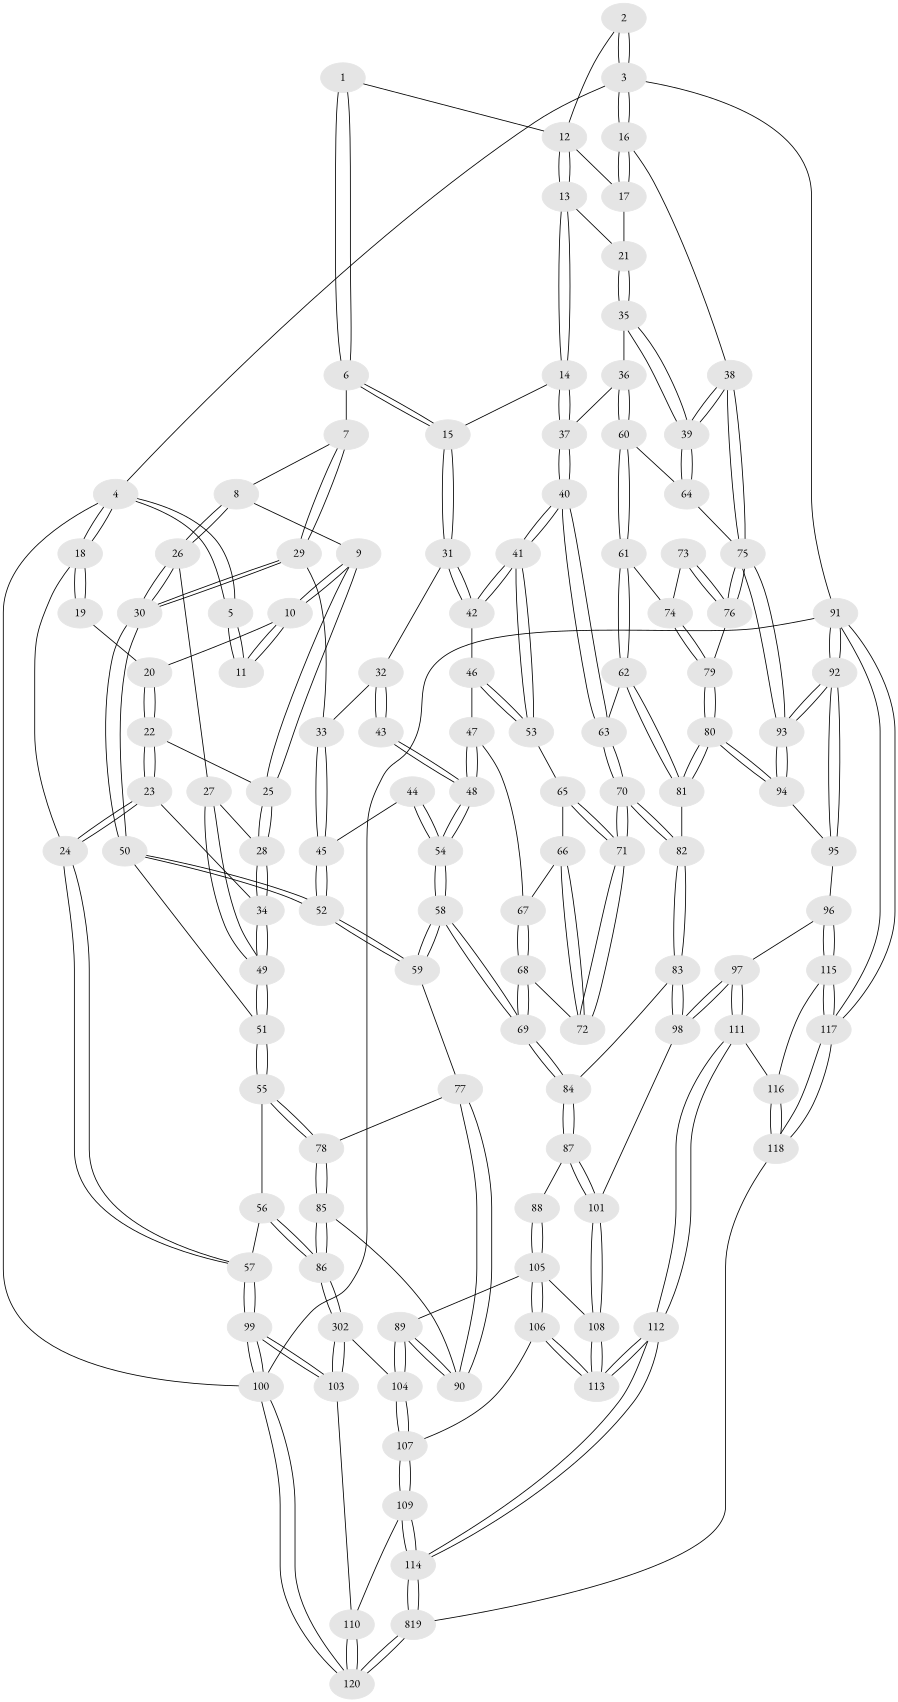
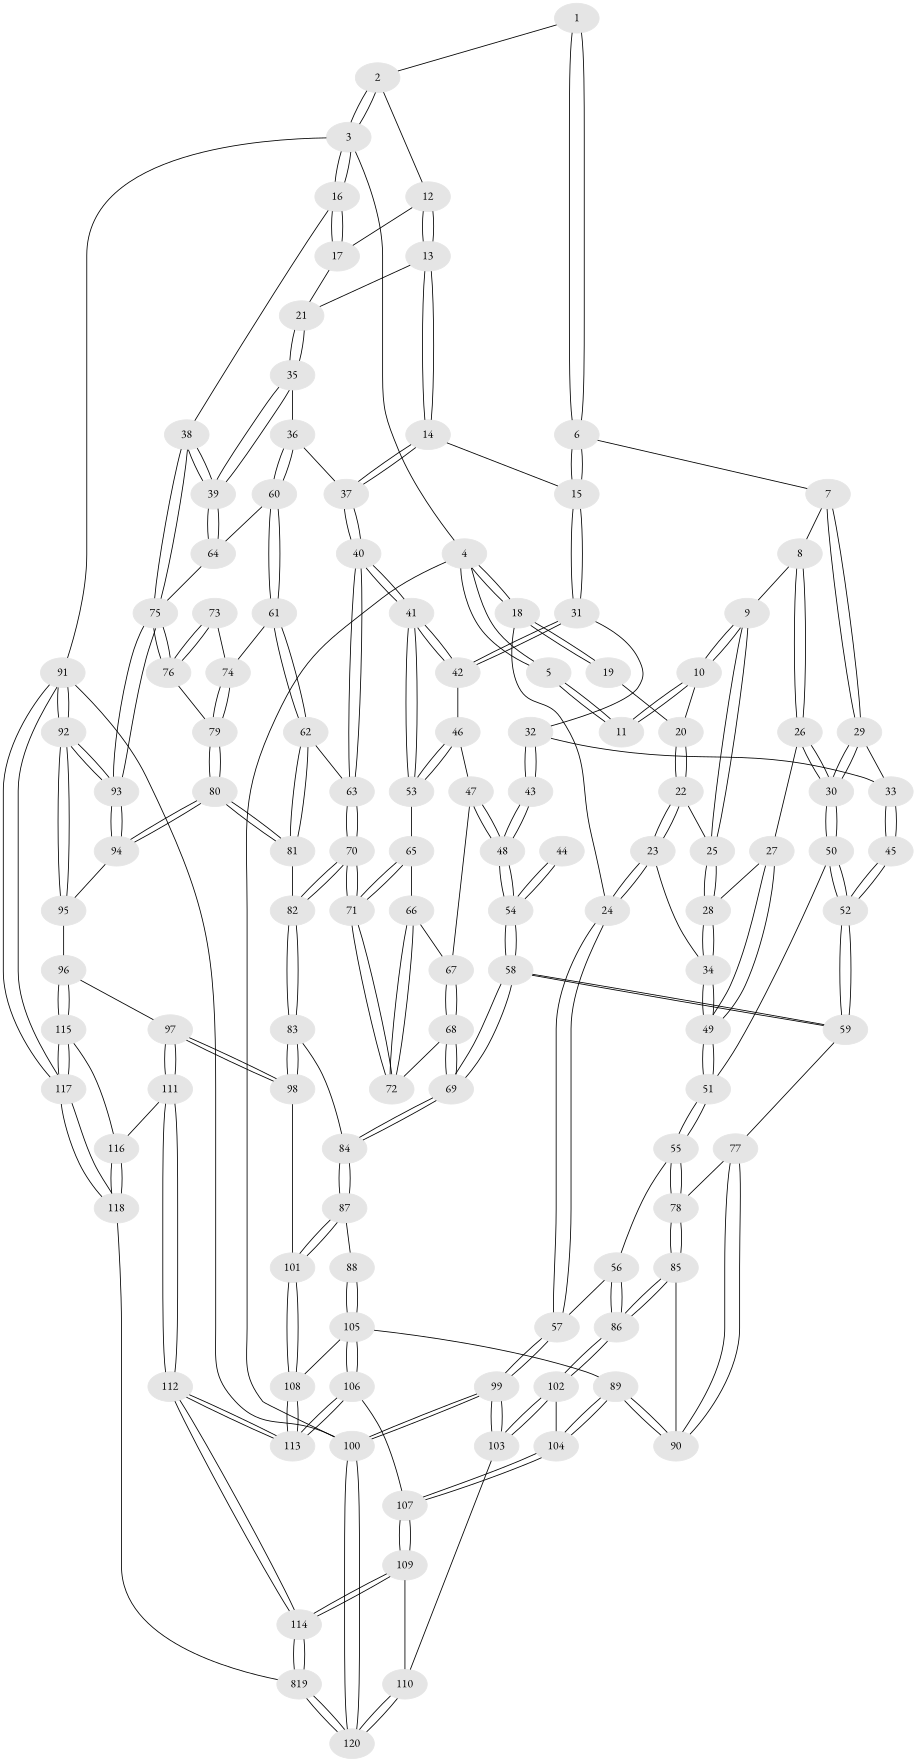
(454, 107) -> (477, 48)
(362, 824) -> none
(340, 1327) -> (556, 1387)
